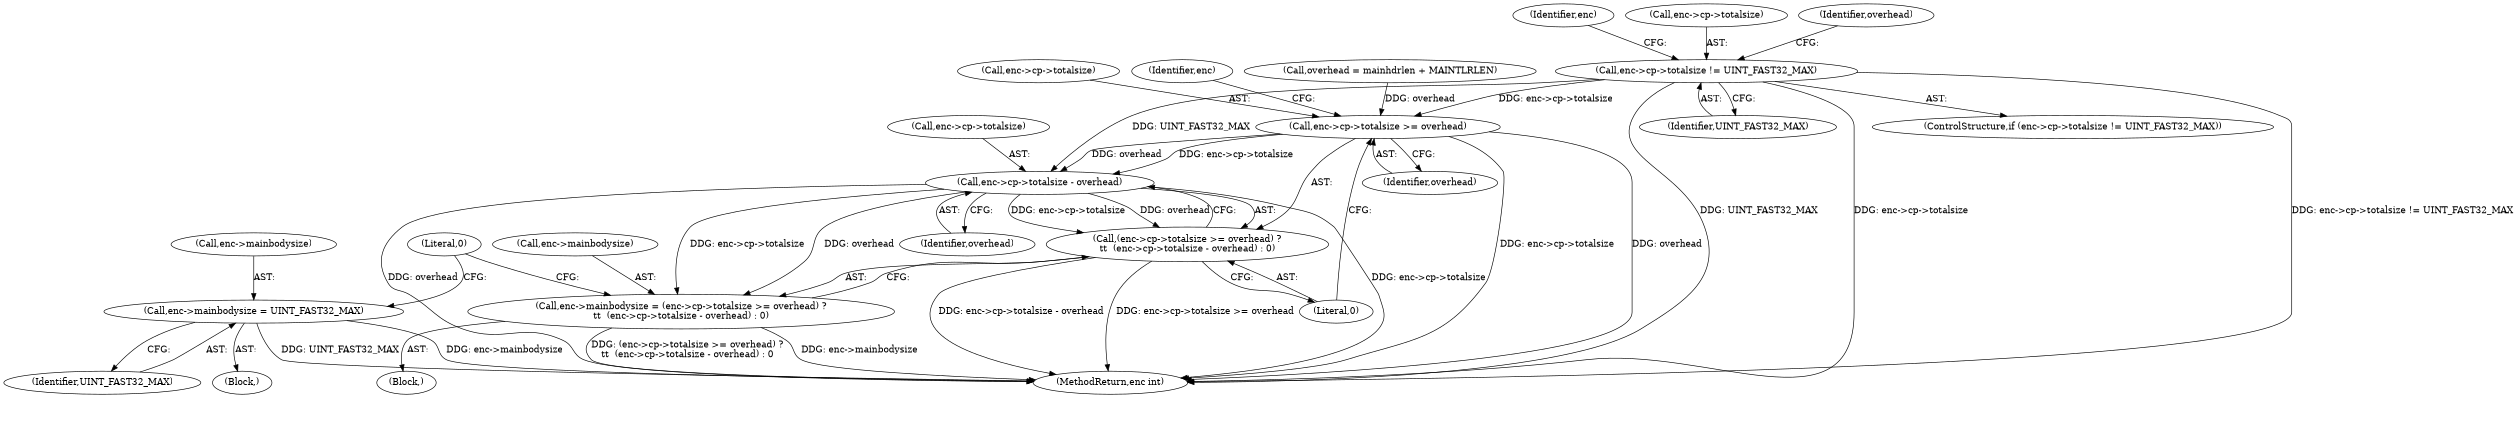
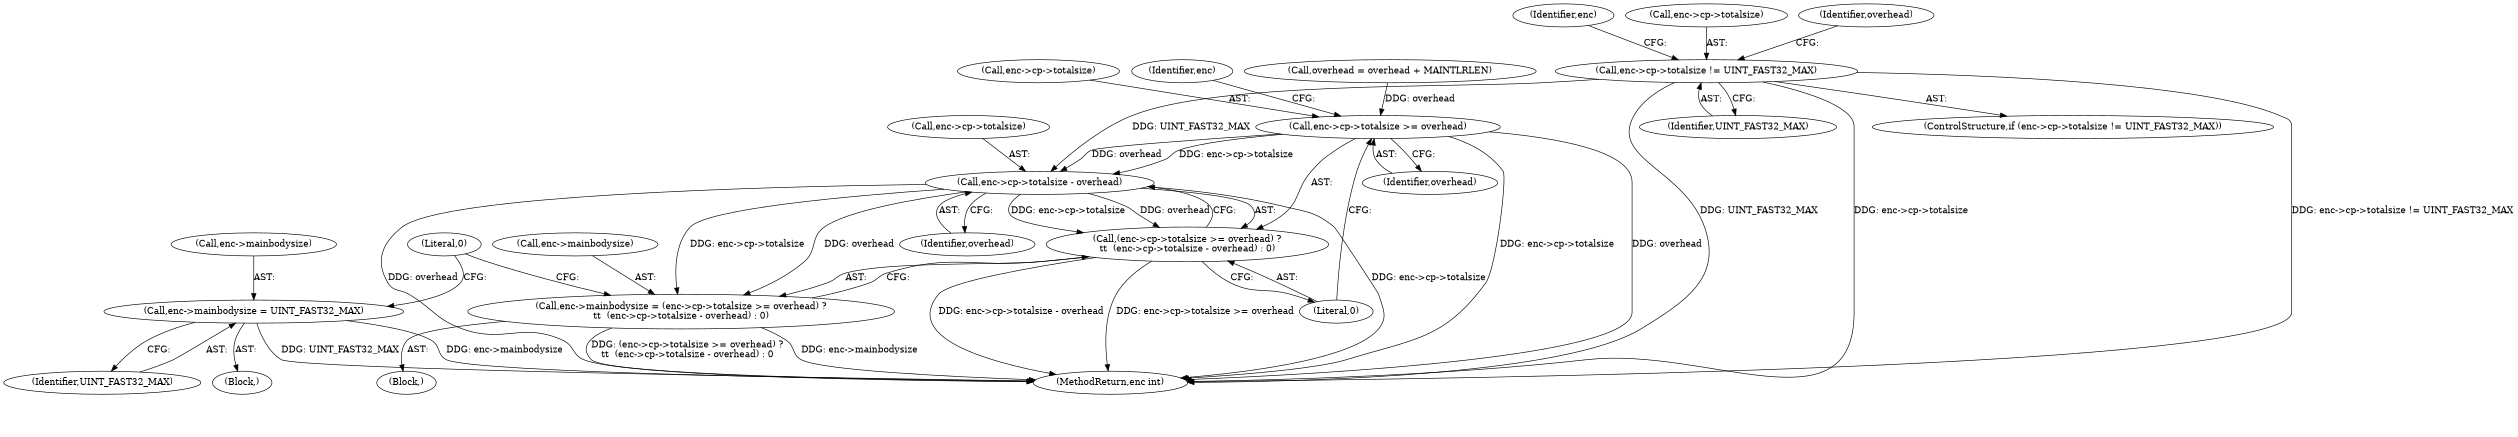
(1390, 71) -> (1390, 71)
(1512, 92) -> none
